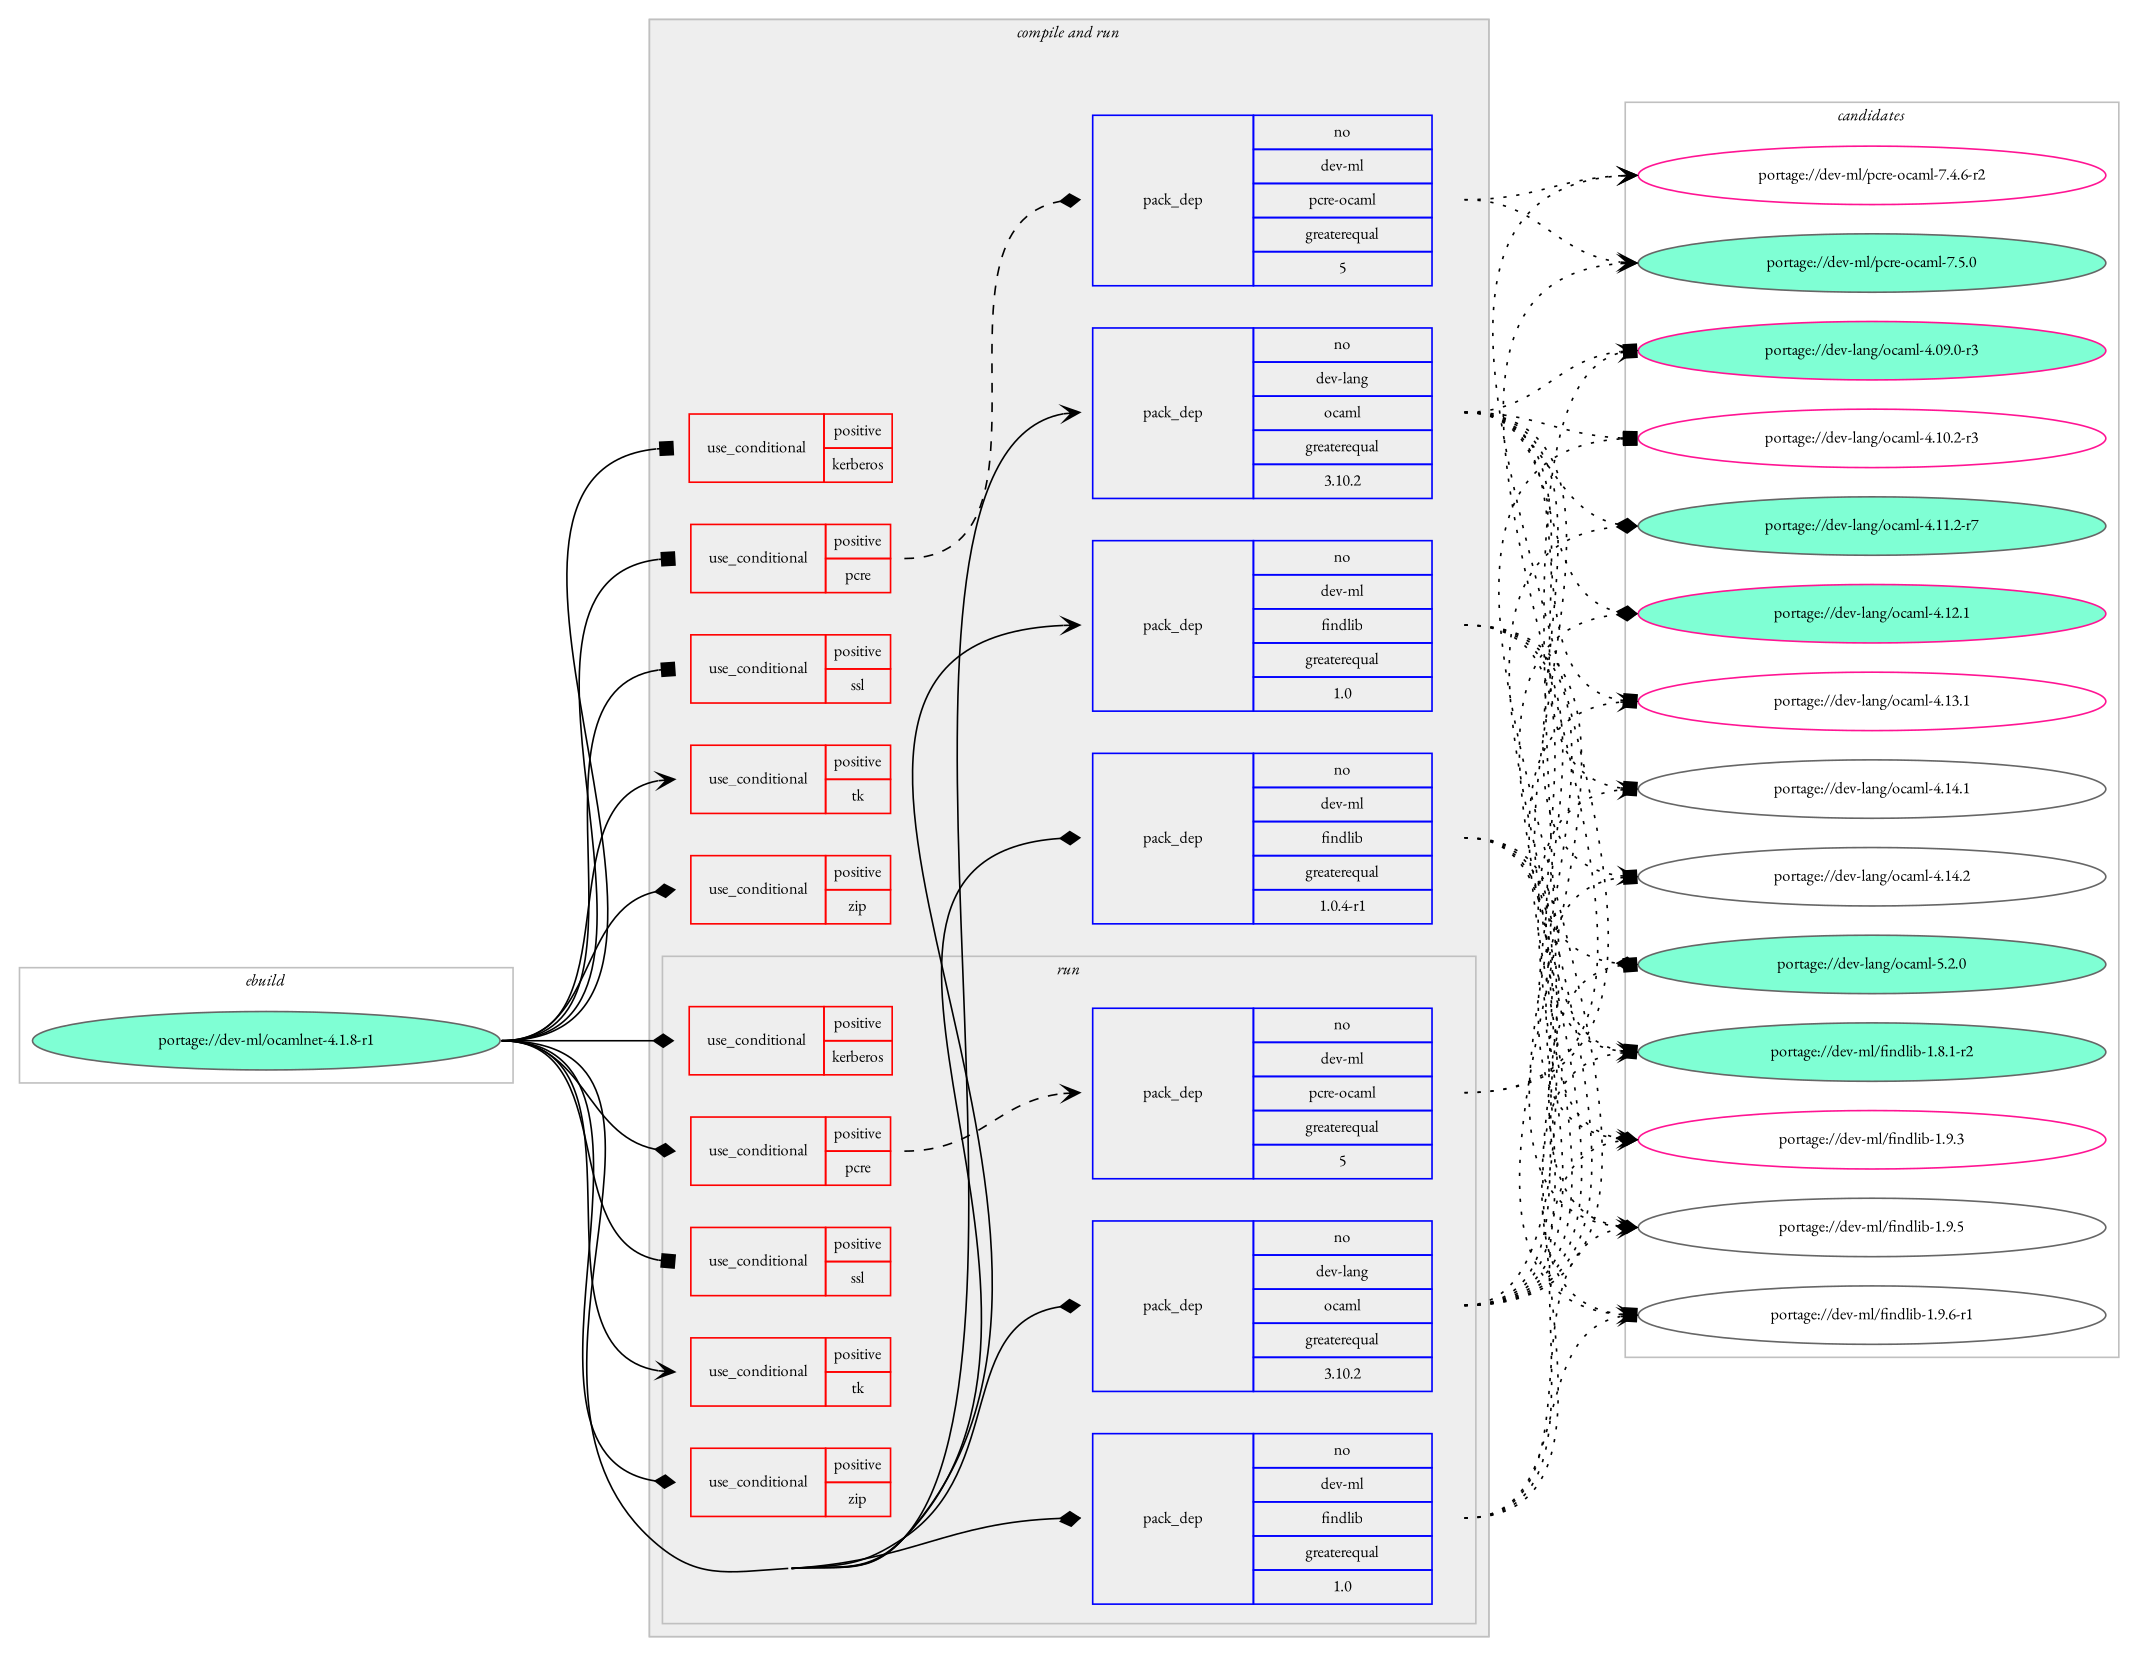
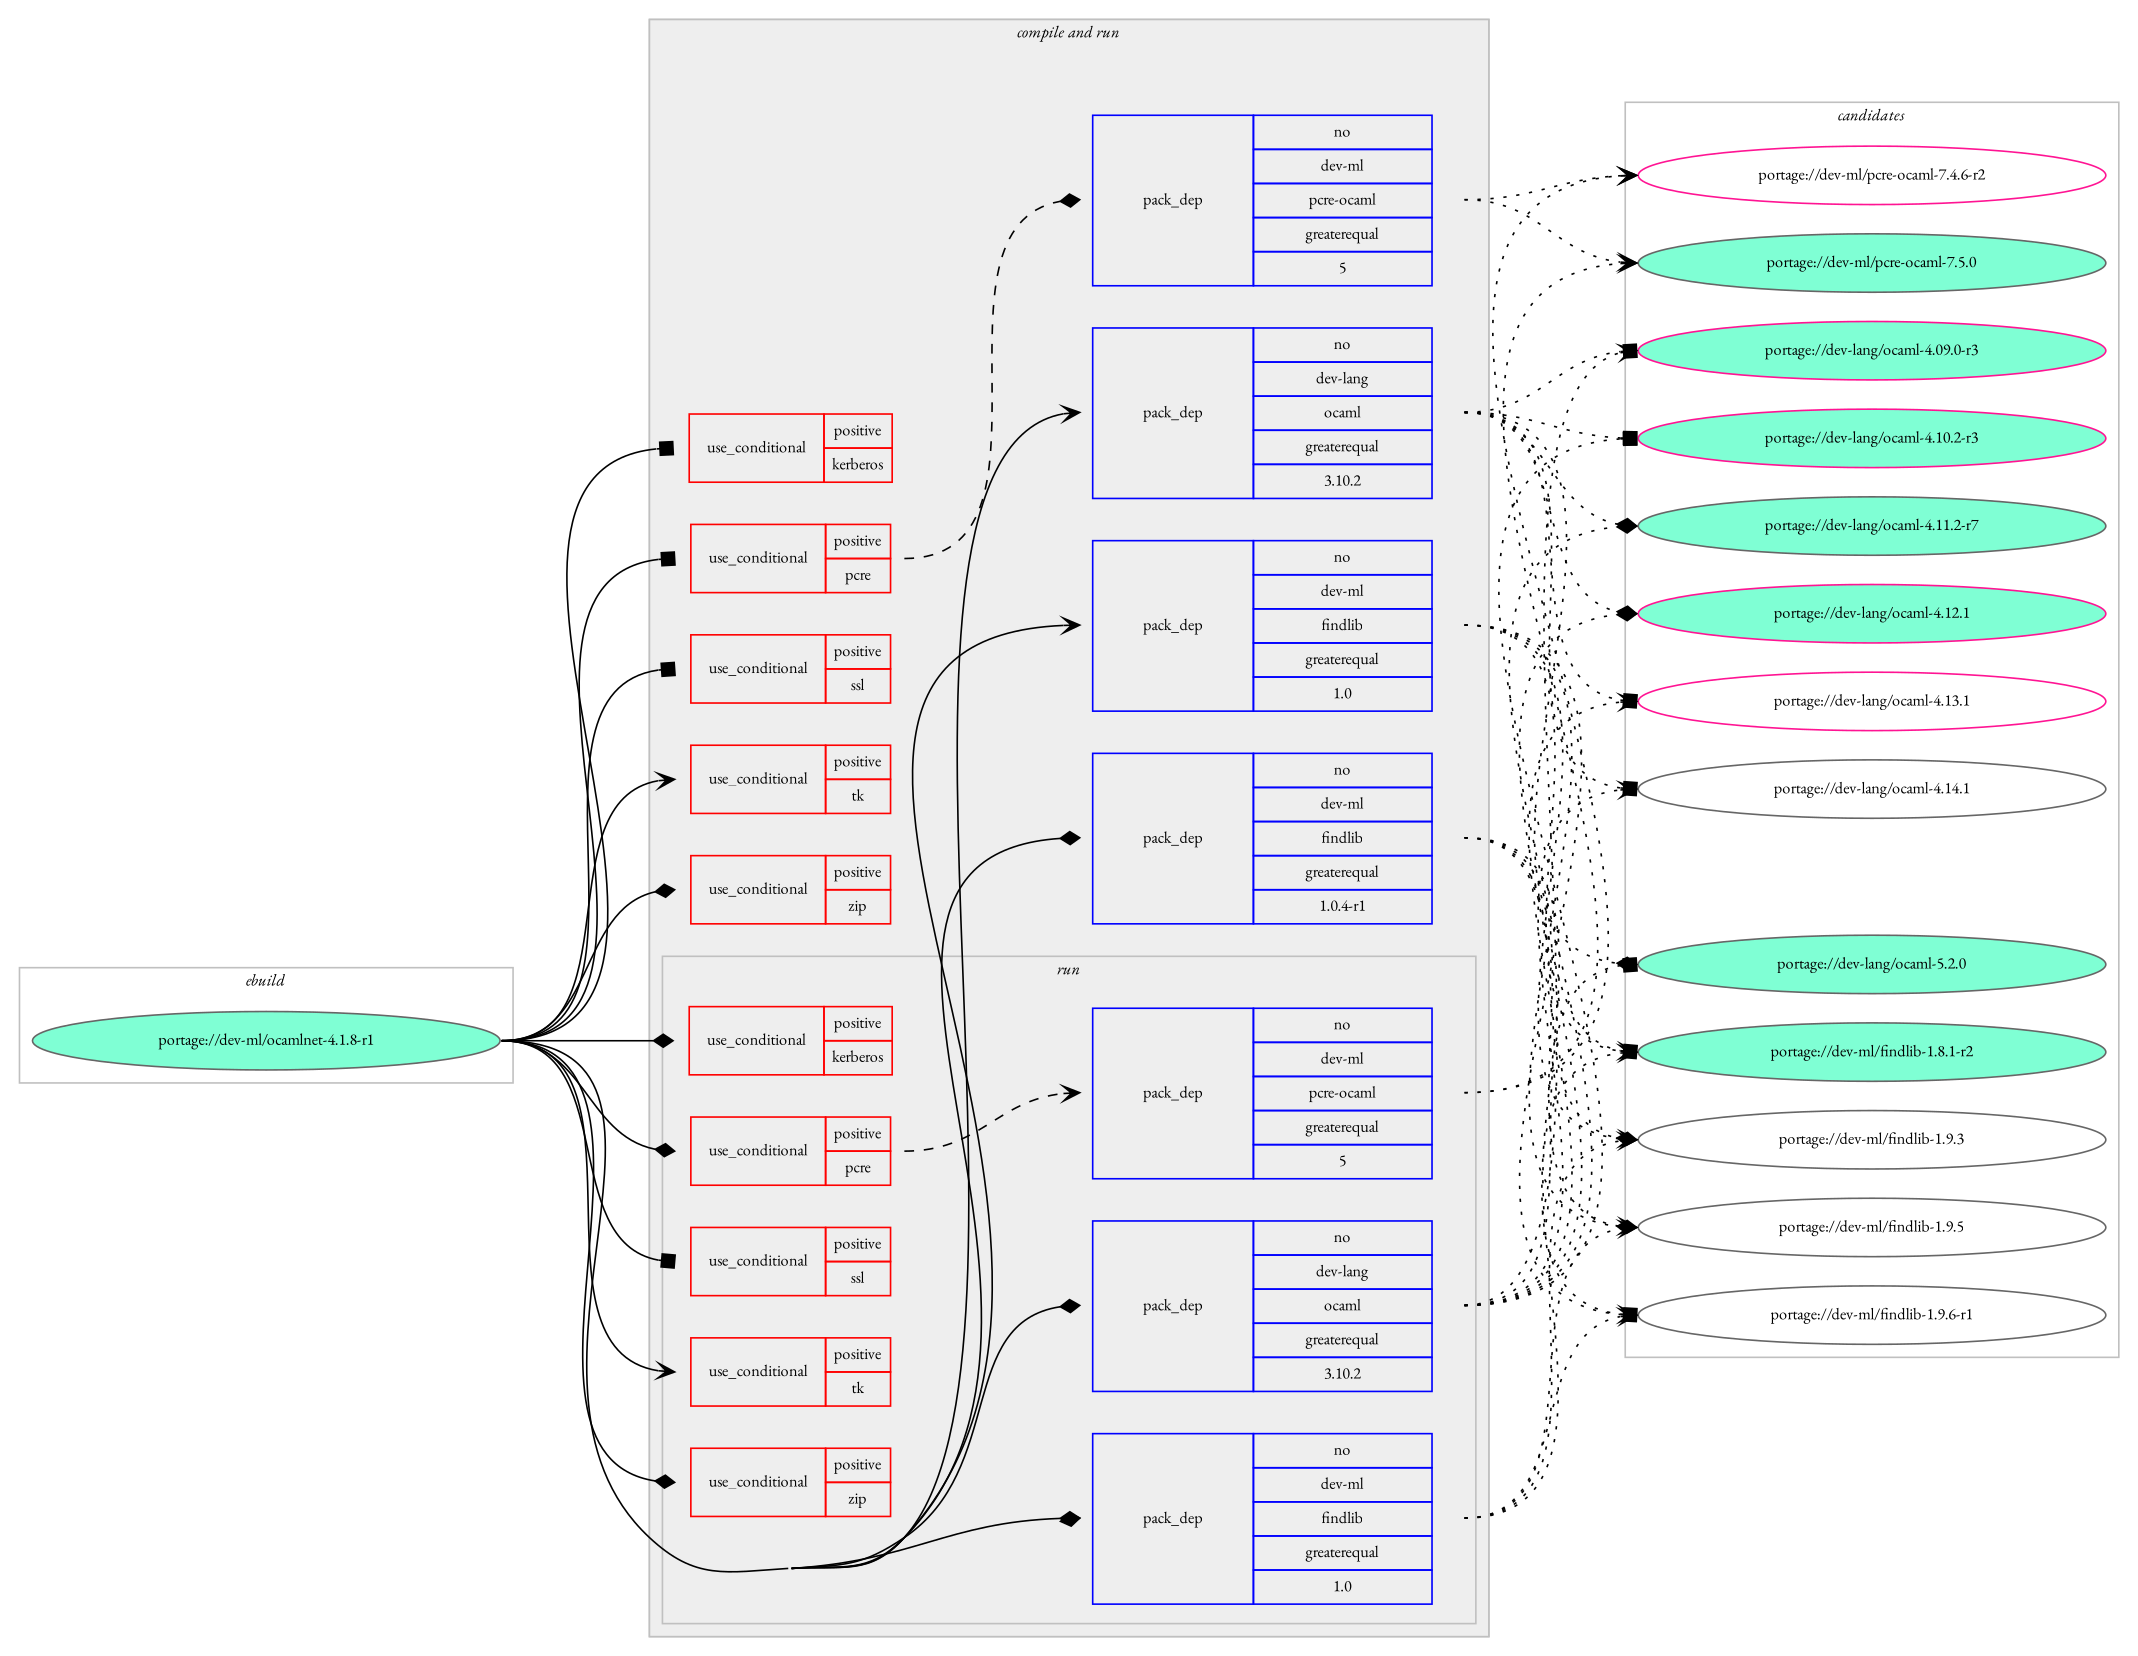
(1872, 438) -> (1872, 438)
(1872, 877) -> none
(1872, 1140) -> (1872, 1140)
